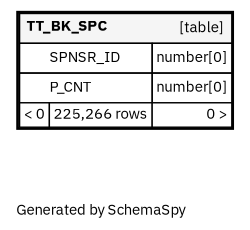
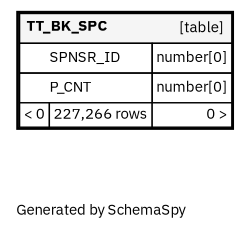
(101, 114) -> (101, 114)
